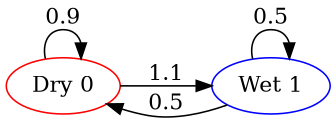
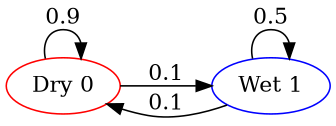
(166, 74) -> (166, 74)
(166, 104) -> (166, 104)
